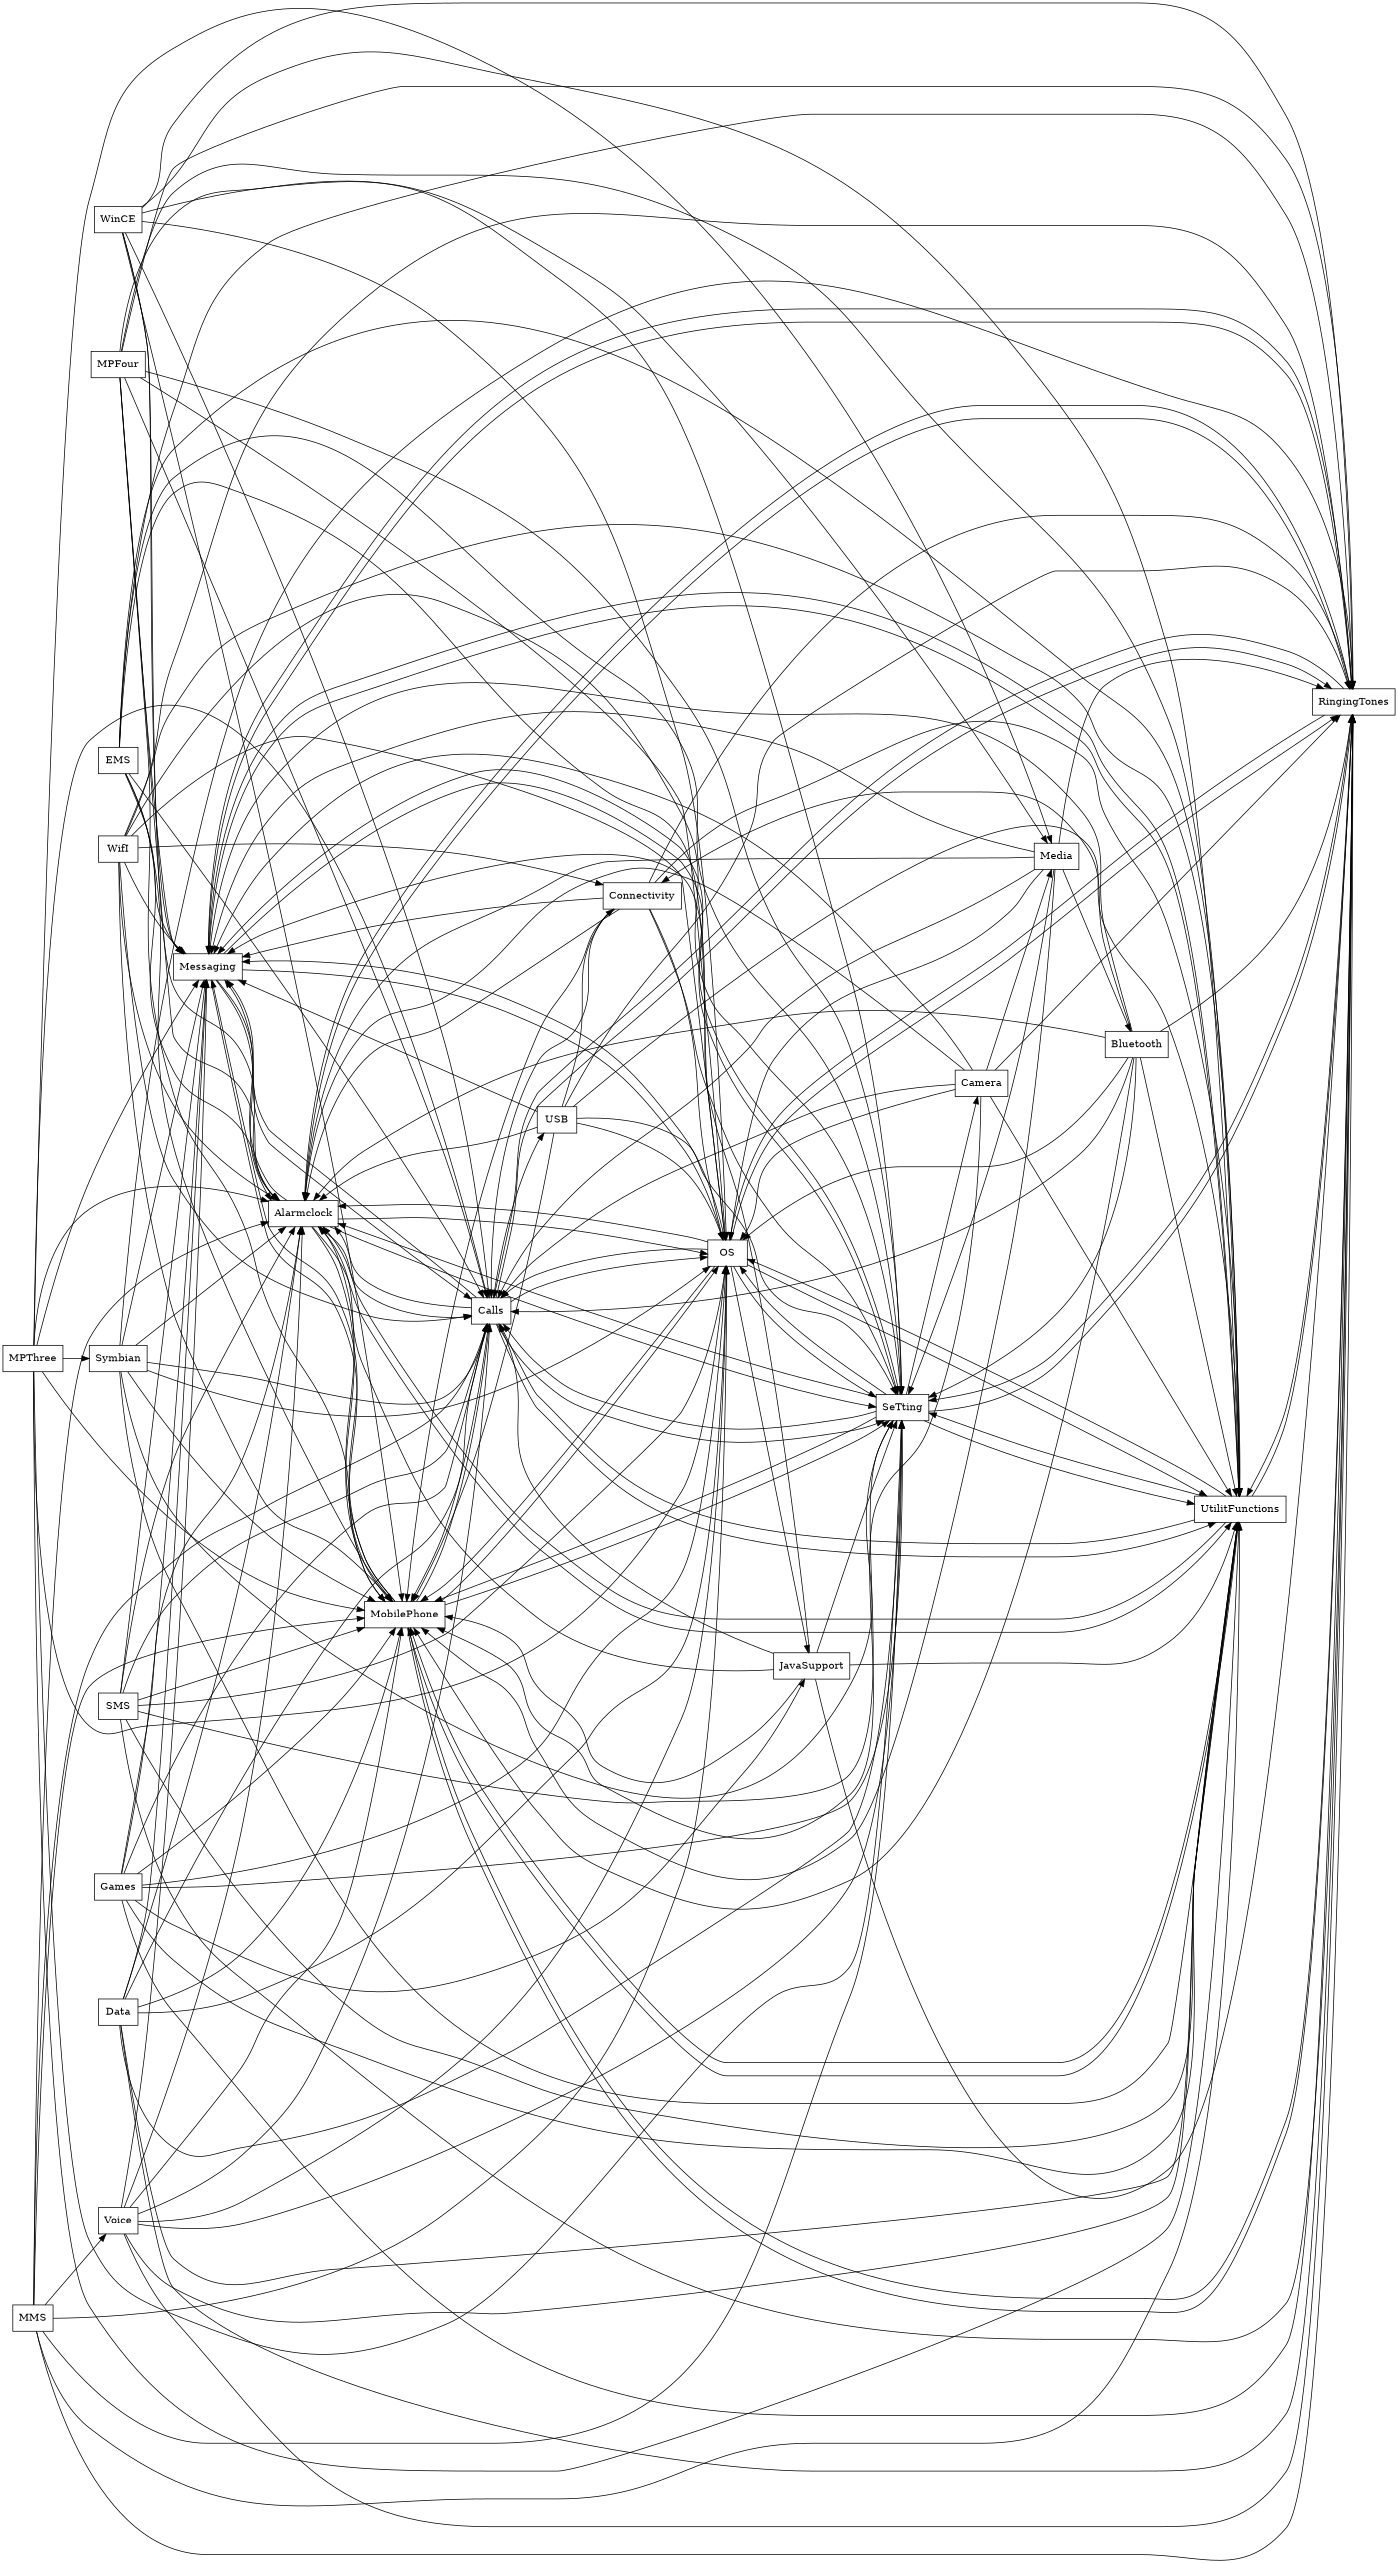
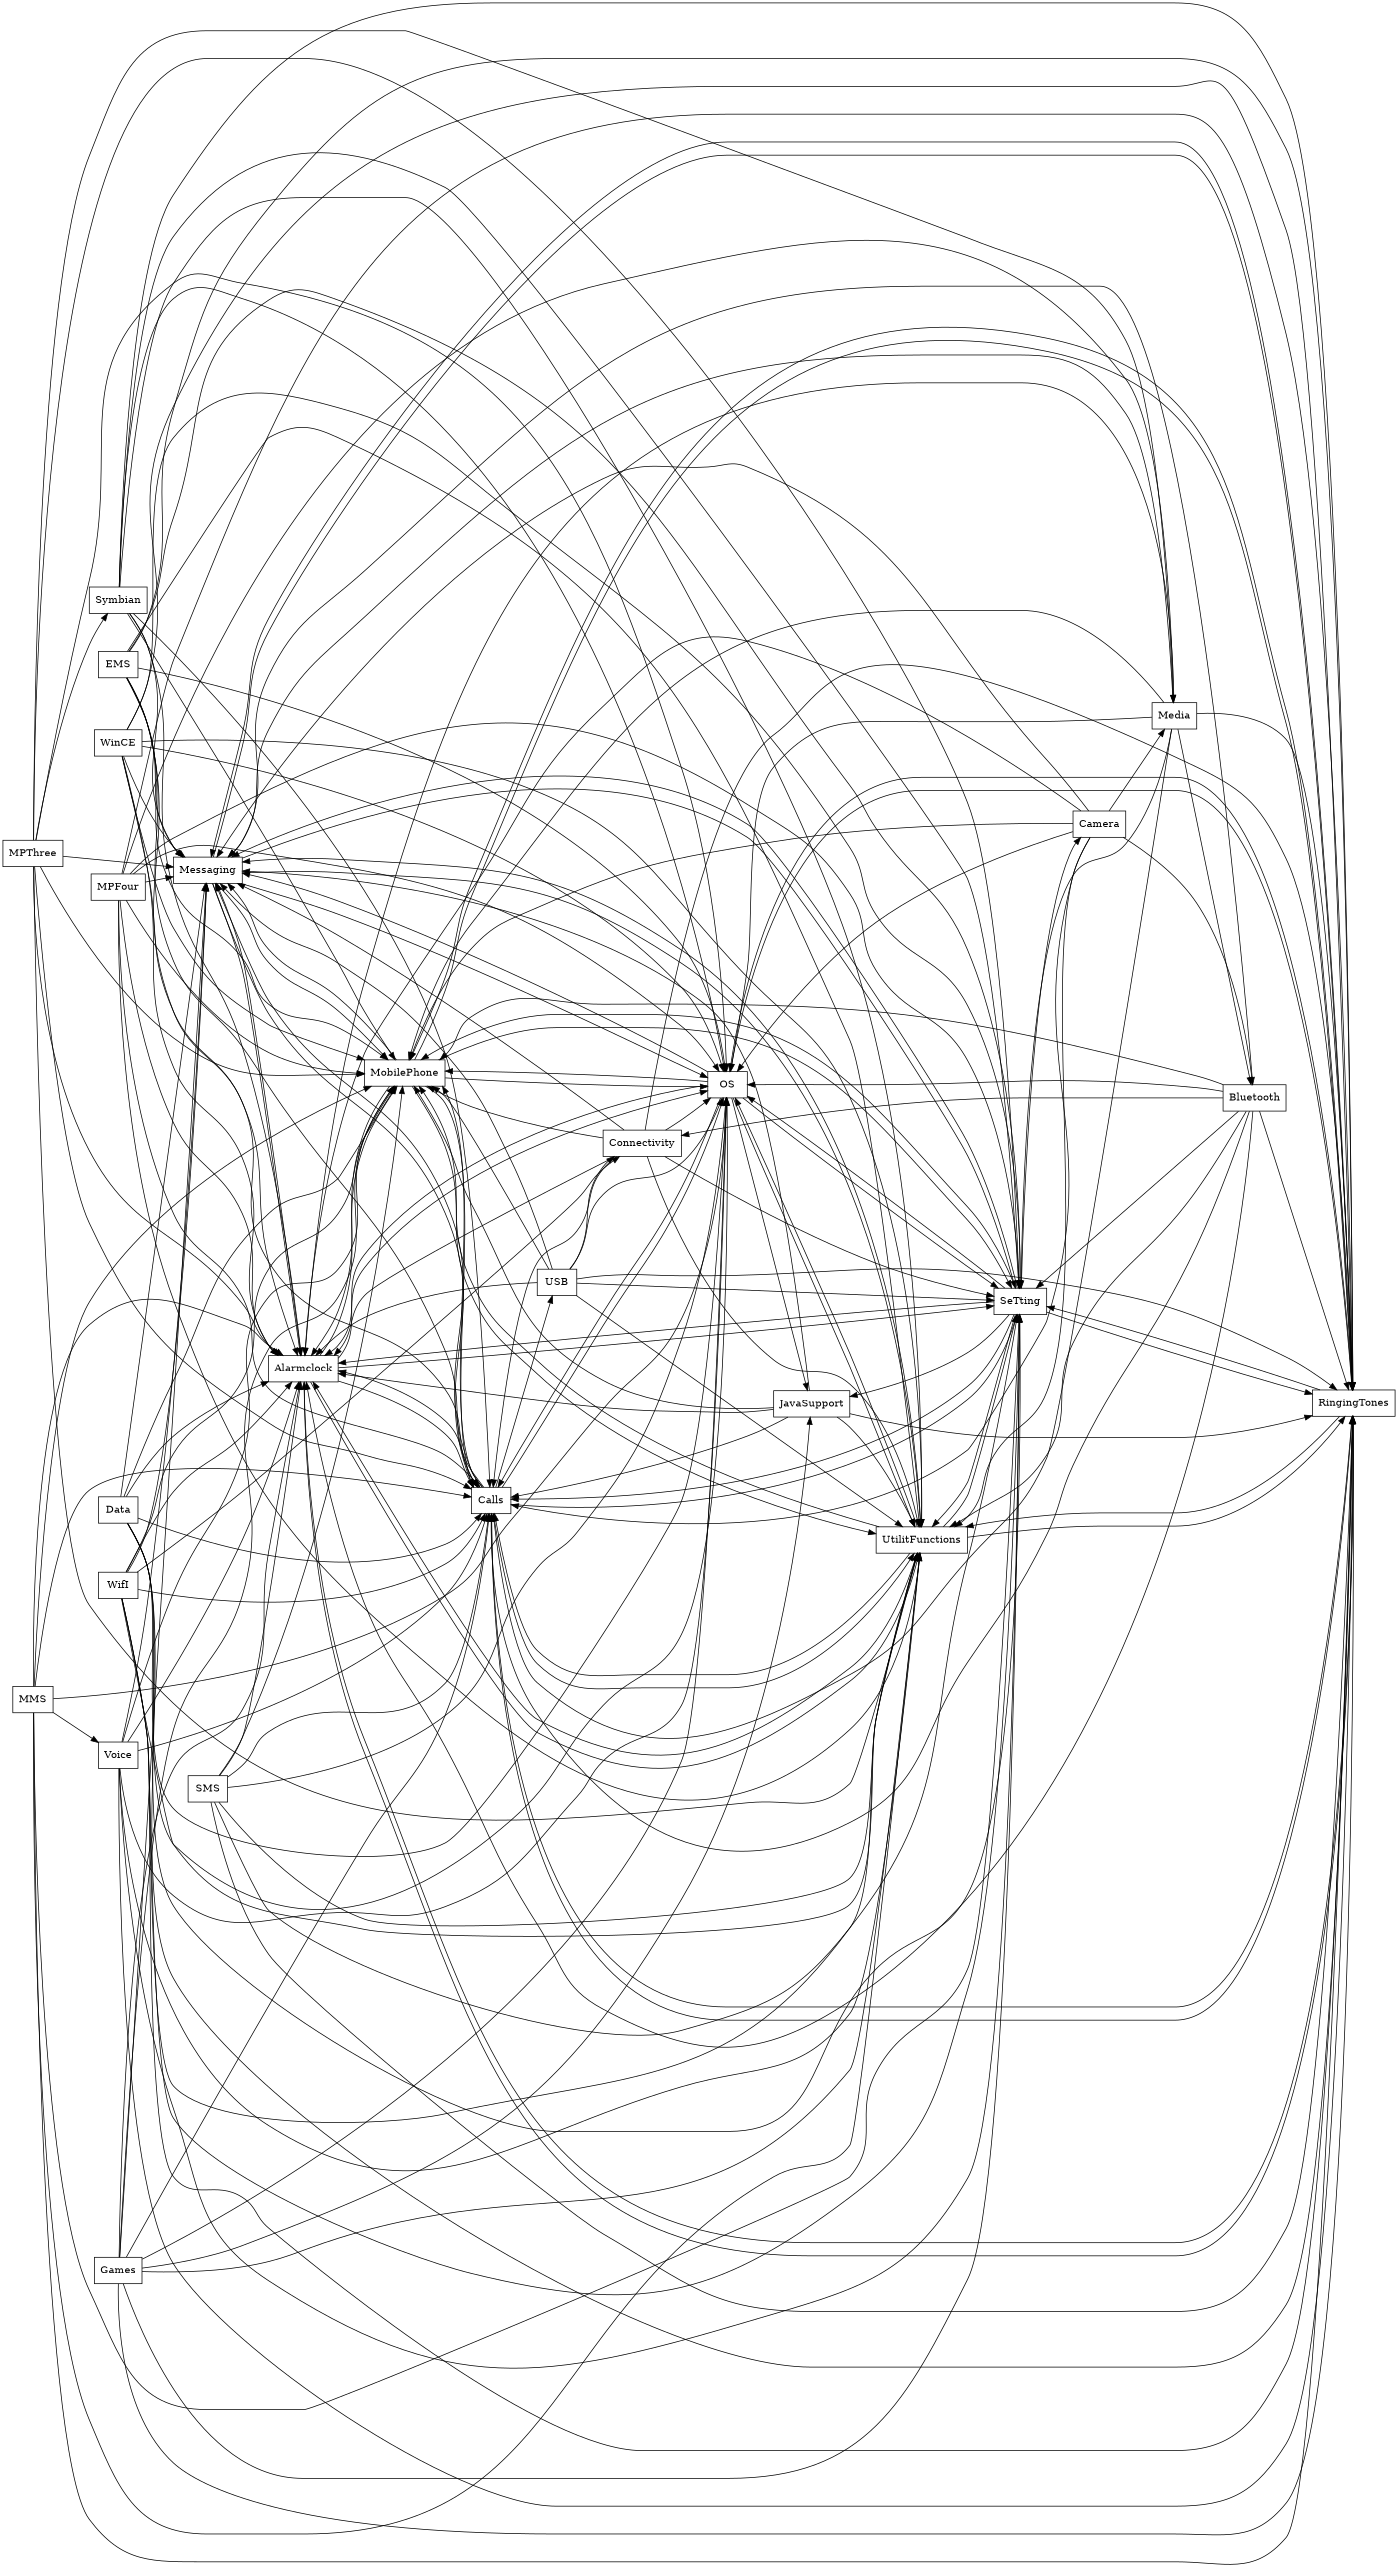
(1165, 895) -> (1217, 941)
(163, 1340) -> none
(853, 1546) -> (940, 1367)
